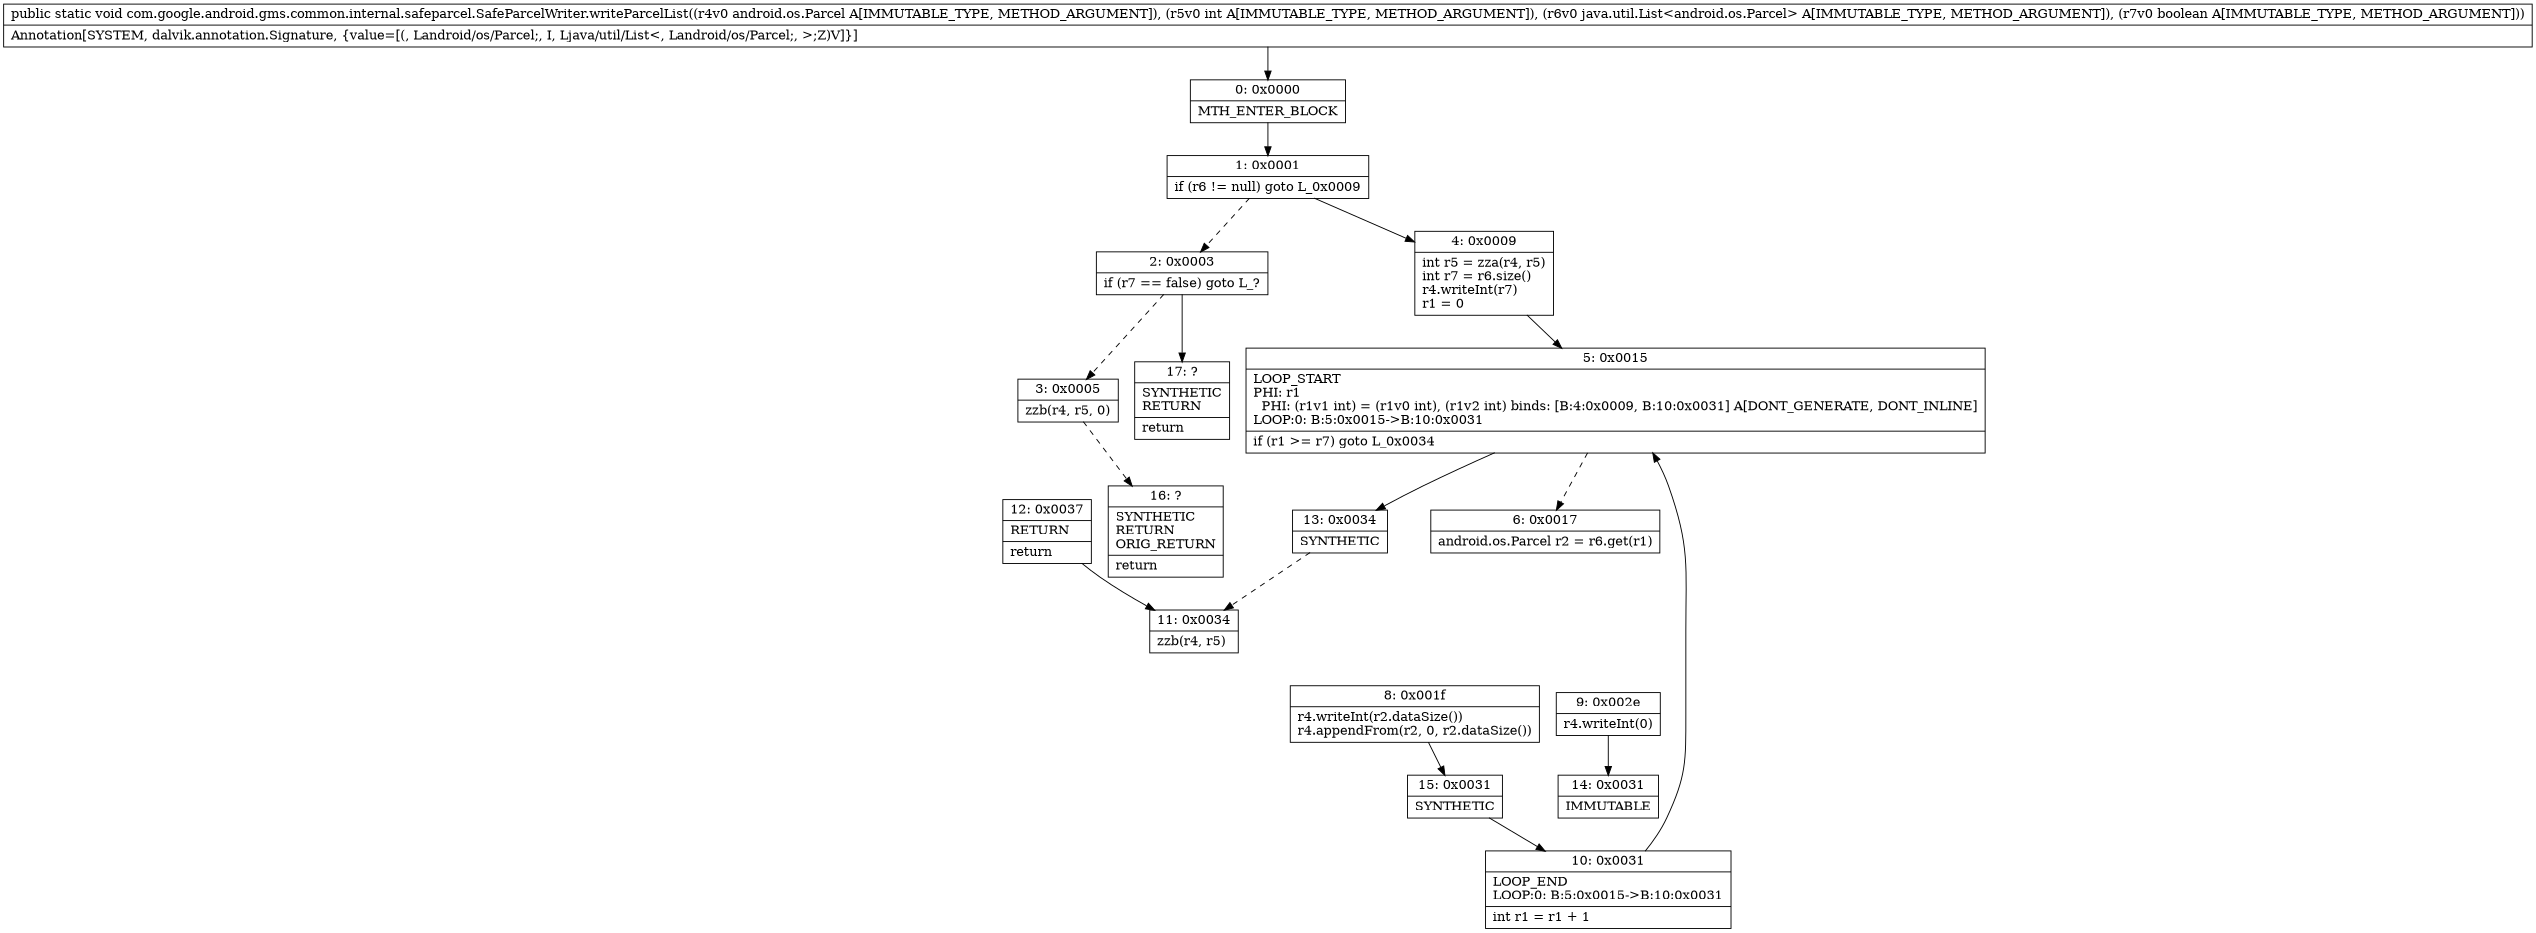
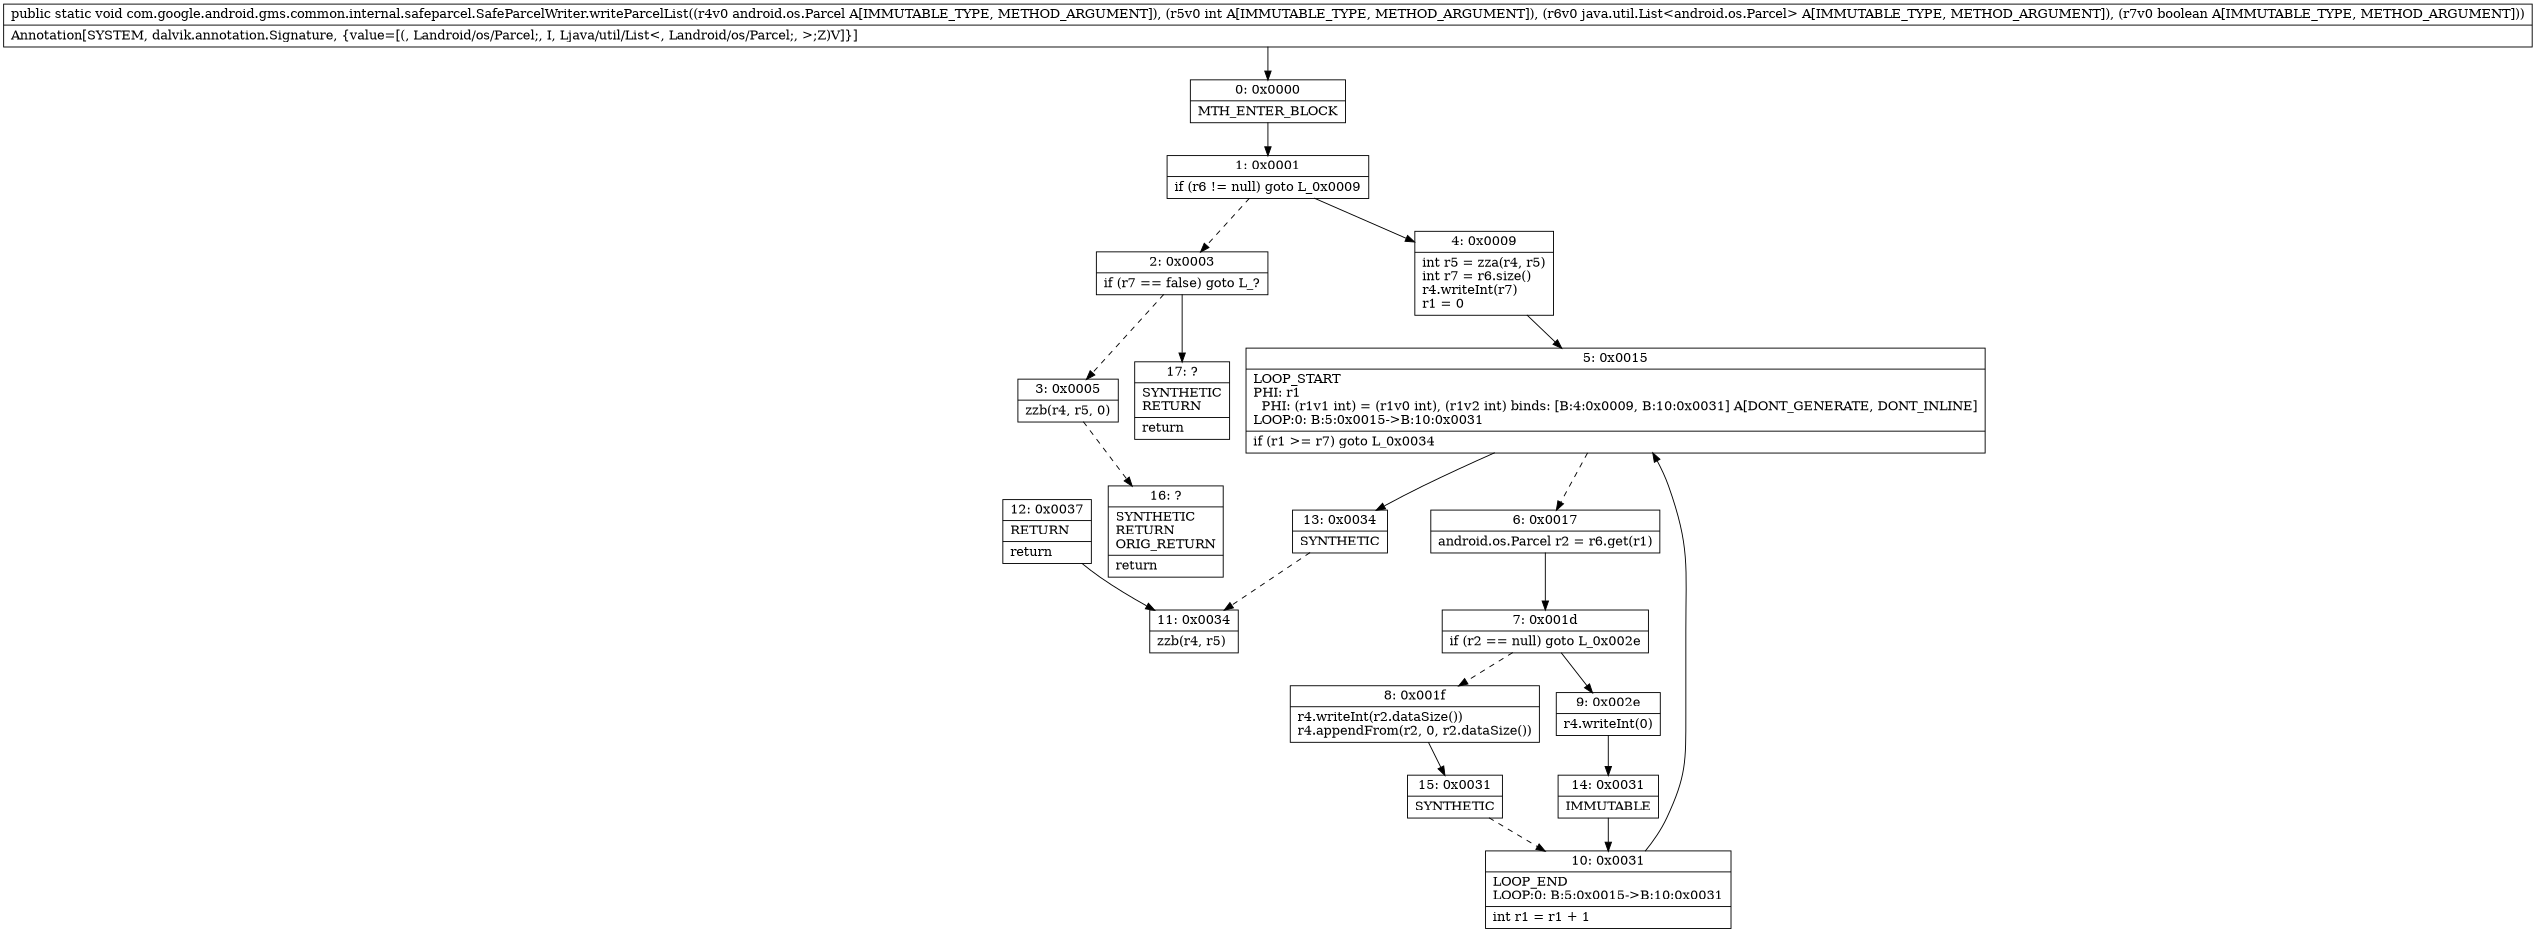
none -> (1545, 631)
none -> (1608, 830)
(1513, 832) -> (1513, 832)
